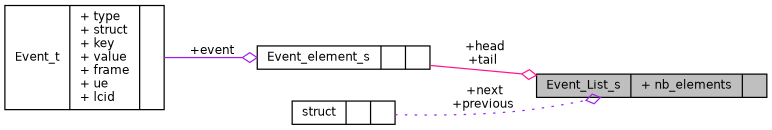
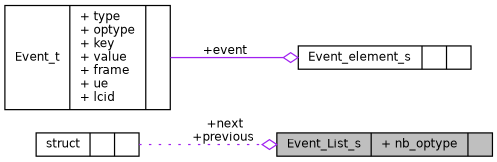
(104, 30) -> (108, 30)
(476, 70) -> none
(687, 85) -> (420, 144)
